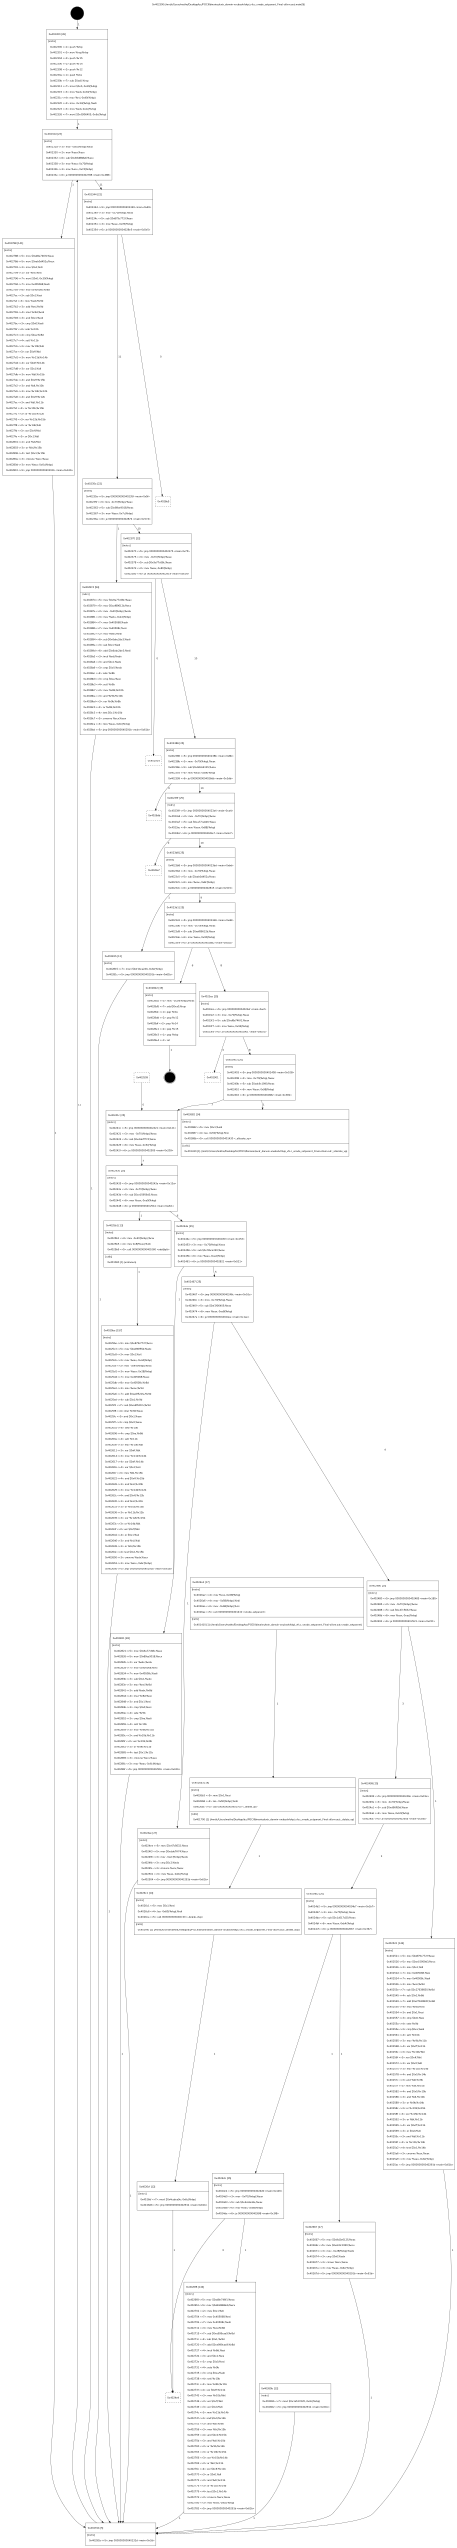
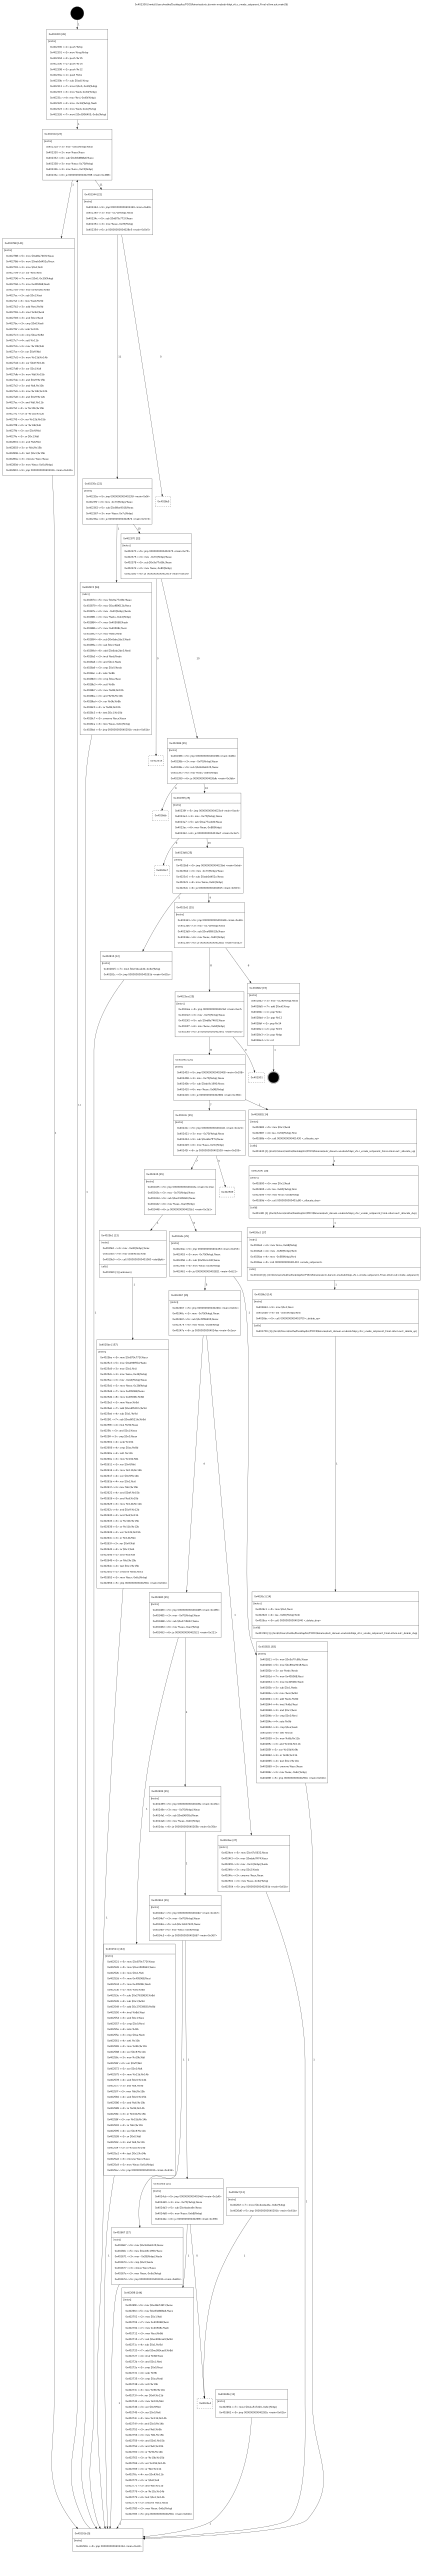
(142, 1095) -> (221, 1170)
none -> (334, 1192)
(195, 2057) -> none
